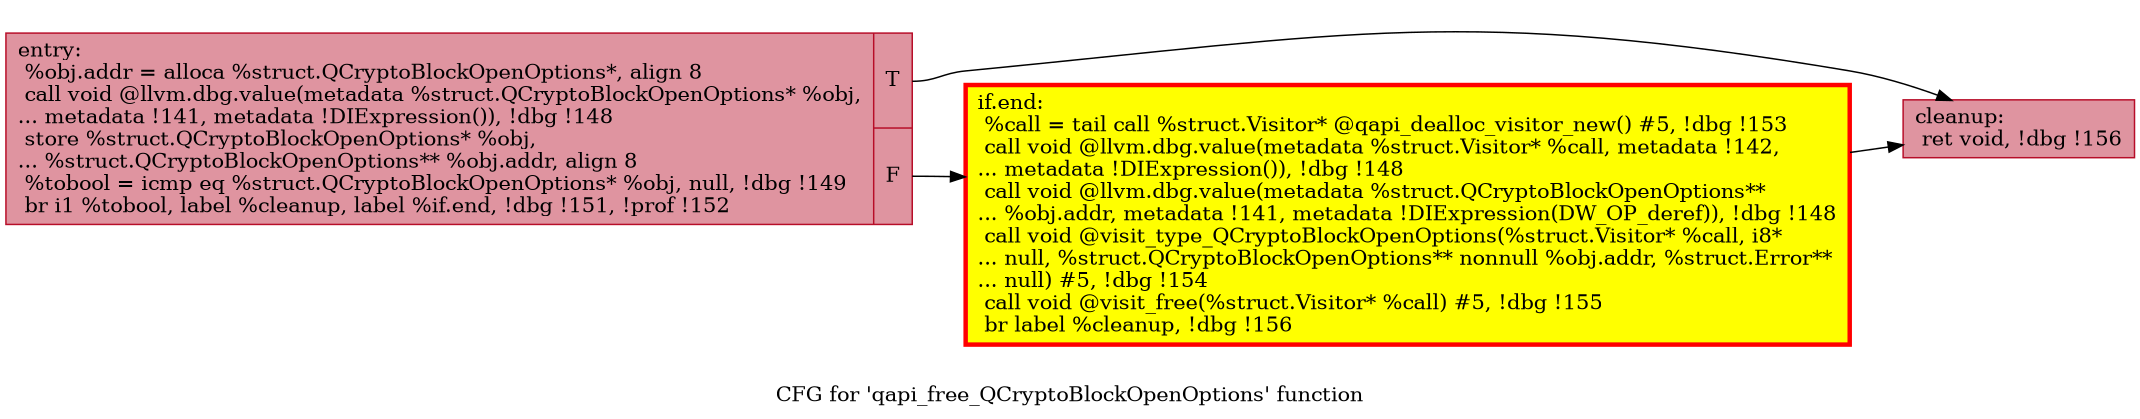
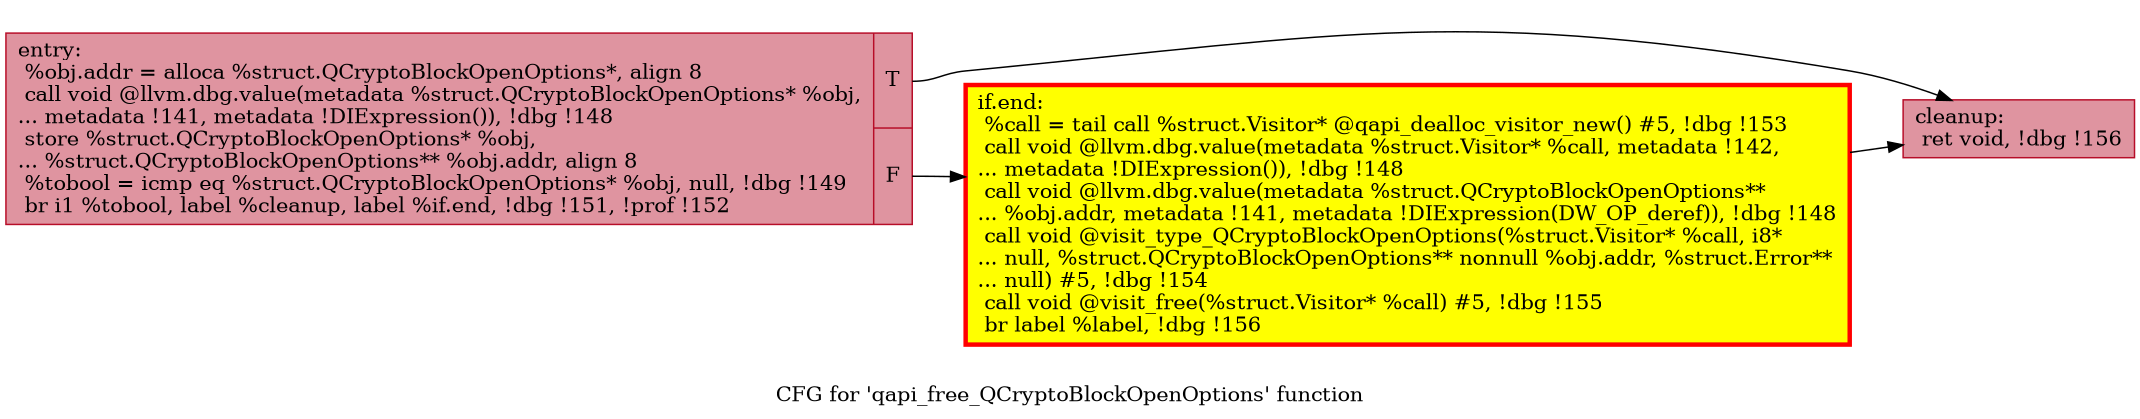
(1135, 325) -> (1120, 325)
